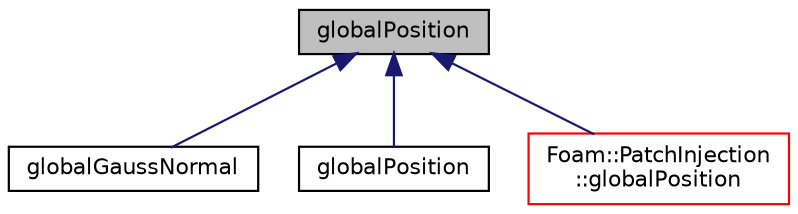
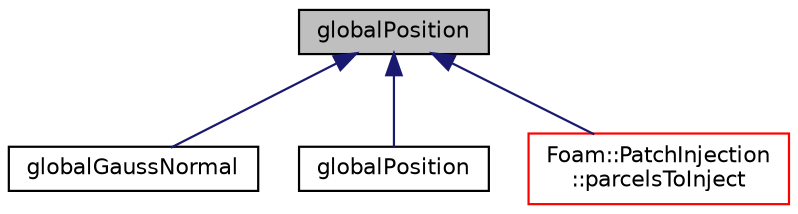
(659, 169) -> (659, 169)
